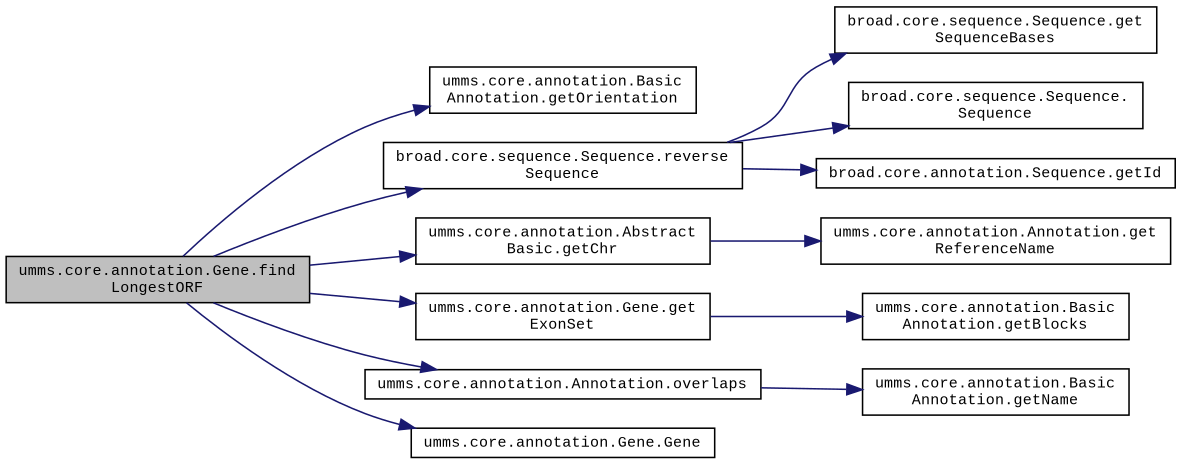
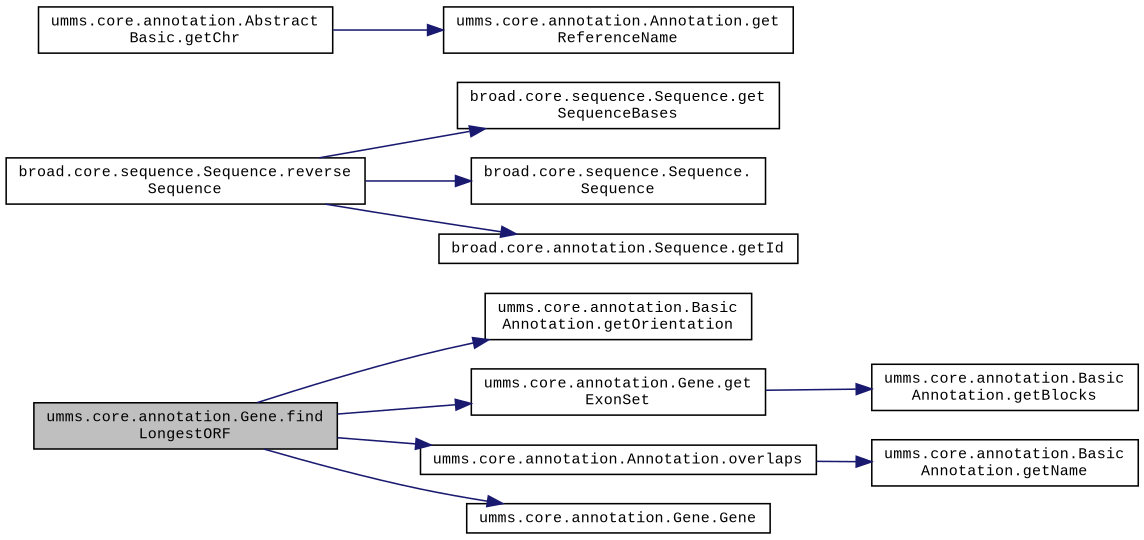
(309, 220) -> none
(355, 261) -> none
